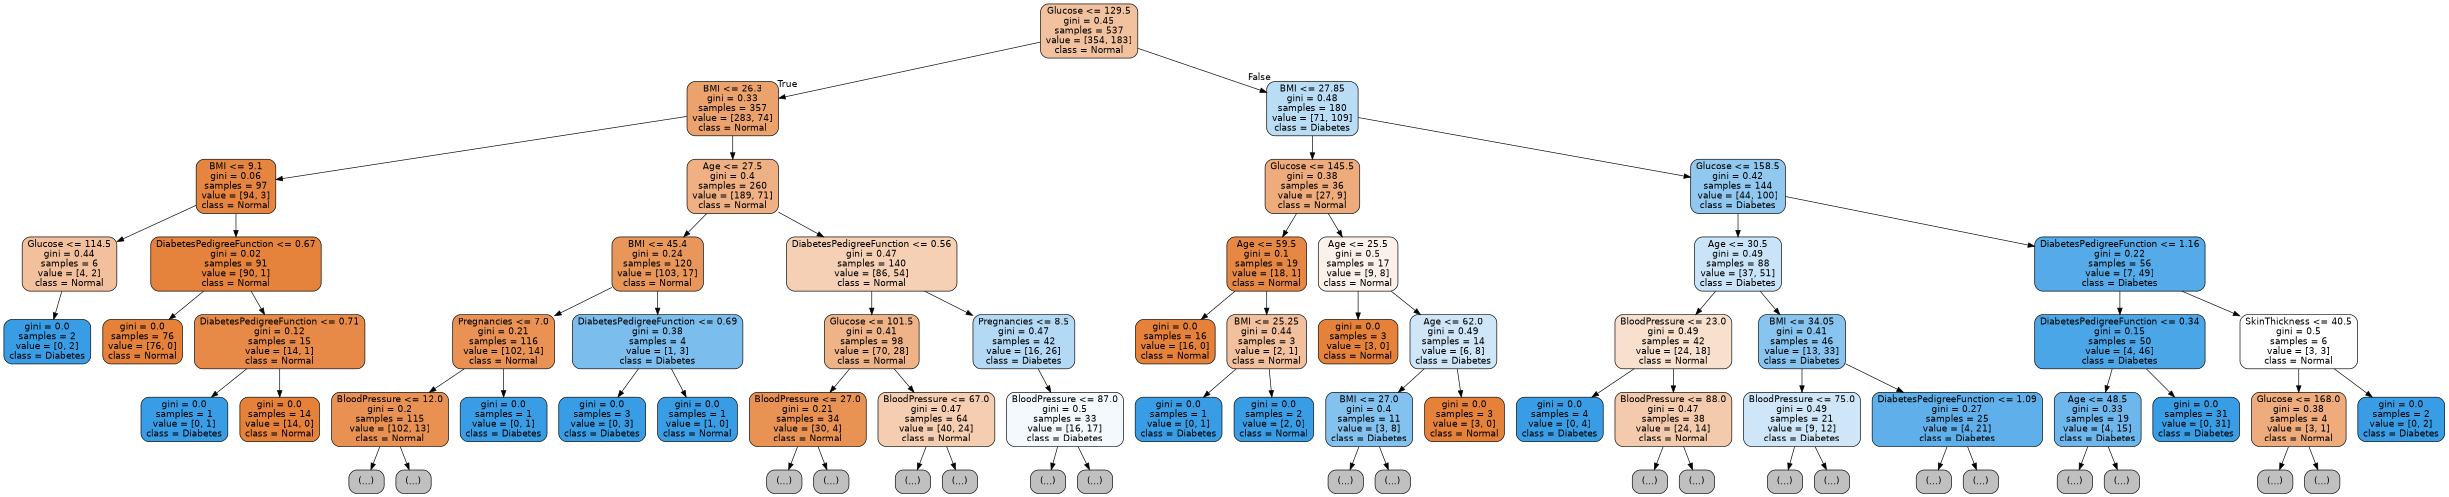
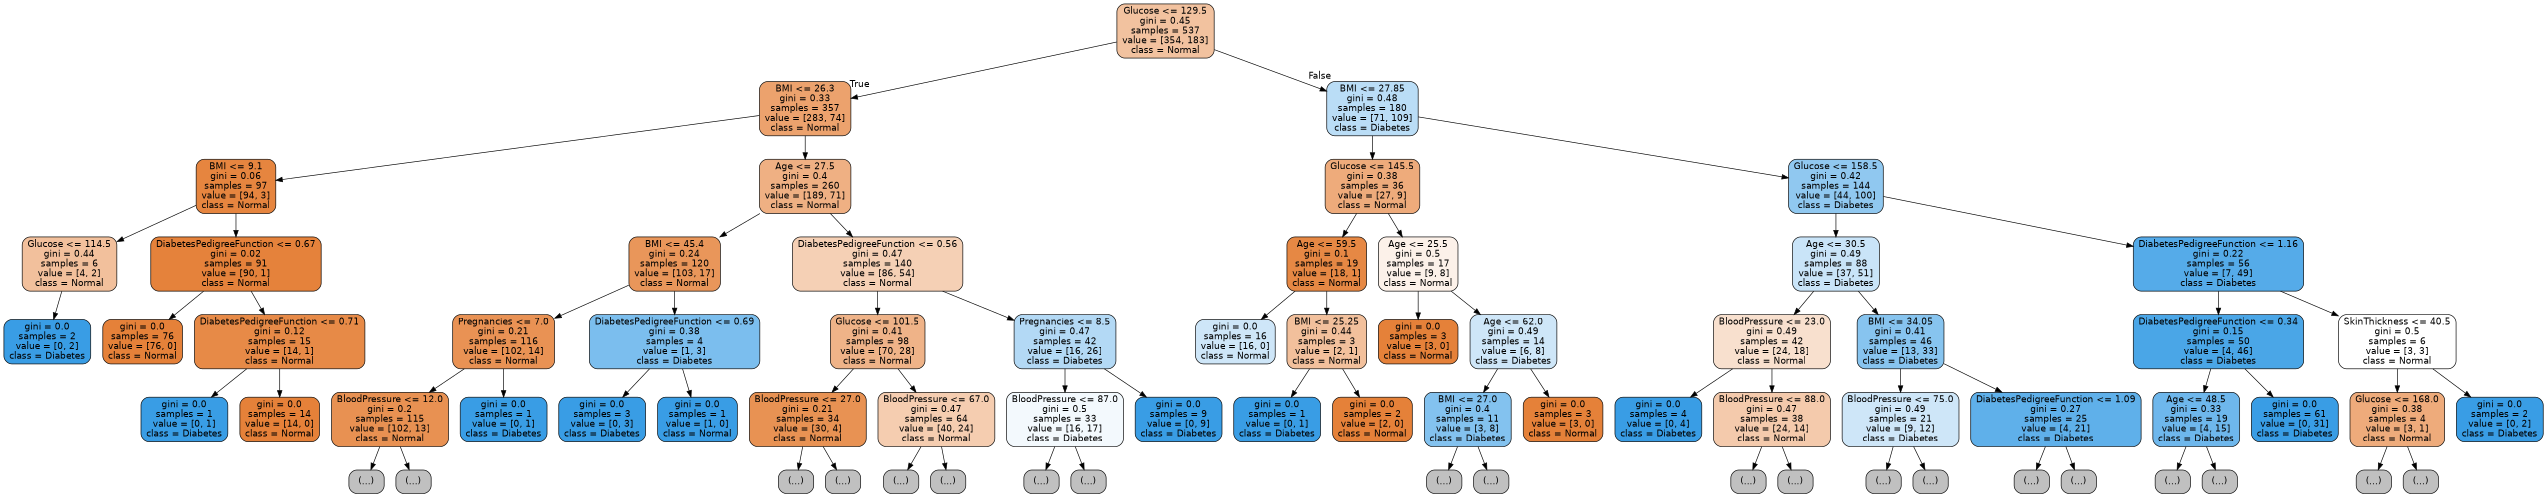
(1175, 342) -> (1235, 342)
none -> (1179, 419)
(1274, 419) -> (1372, 419)
(2196, 419) -> (2295, 419)
